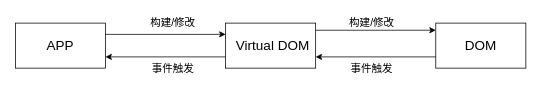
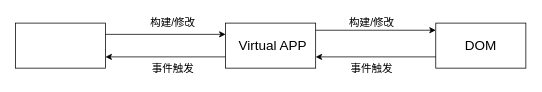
(60, 45) -> none
(273, 45) -> (273, 45)
